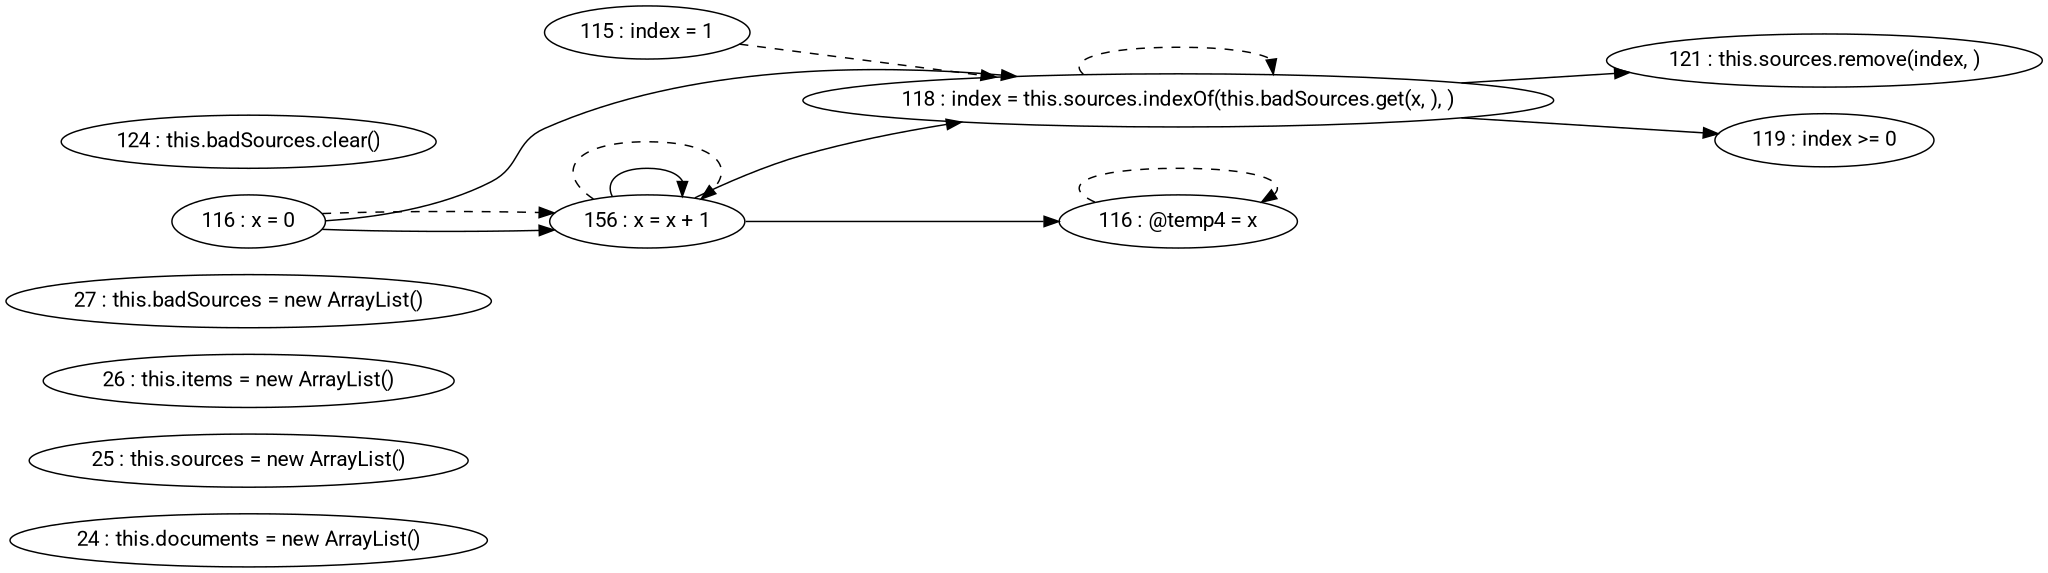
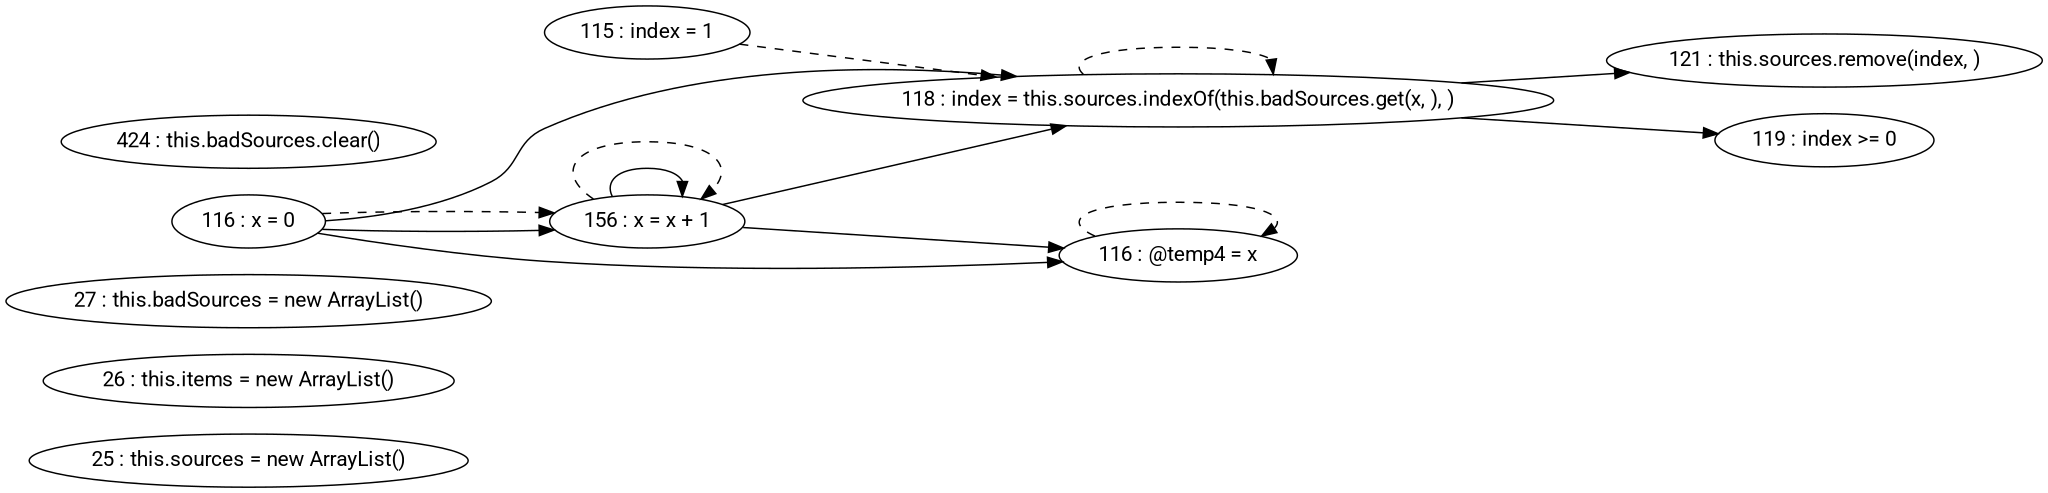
(249, 142) -> (249, 142)
none -> (682, 267)
(249, 540) -> none
